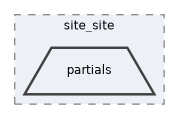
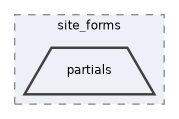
(89, 26) -> (89, 26)
